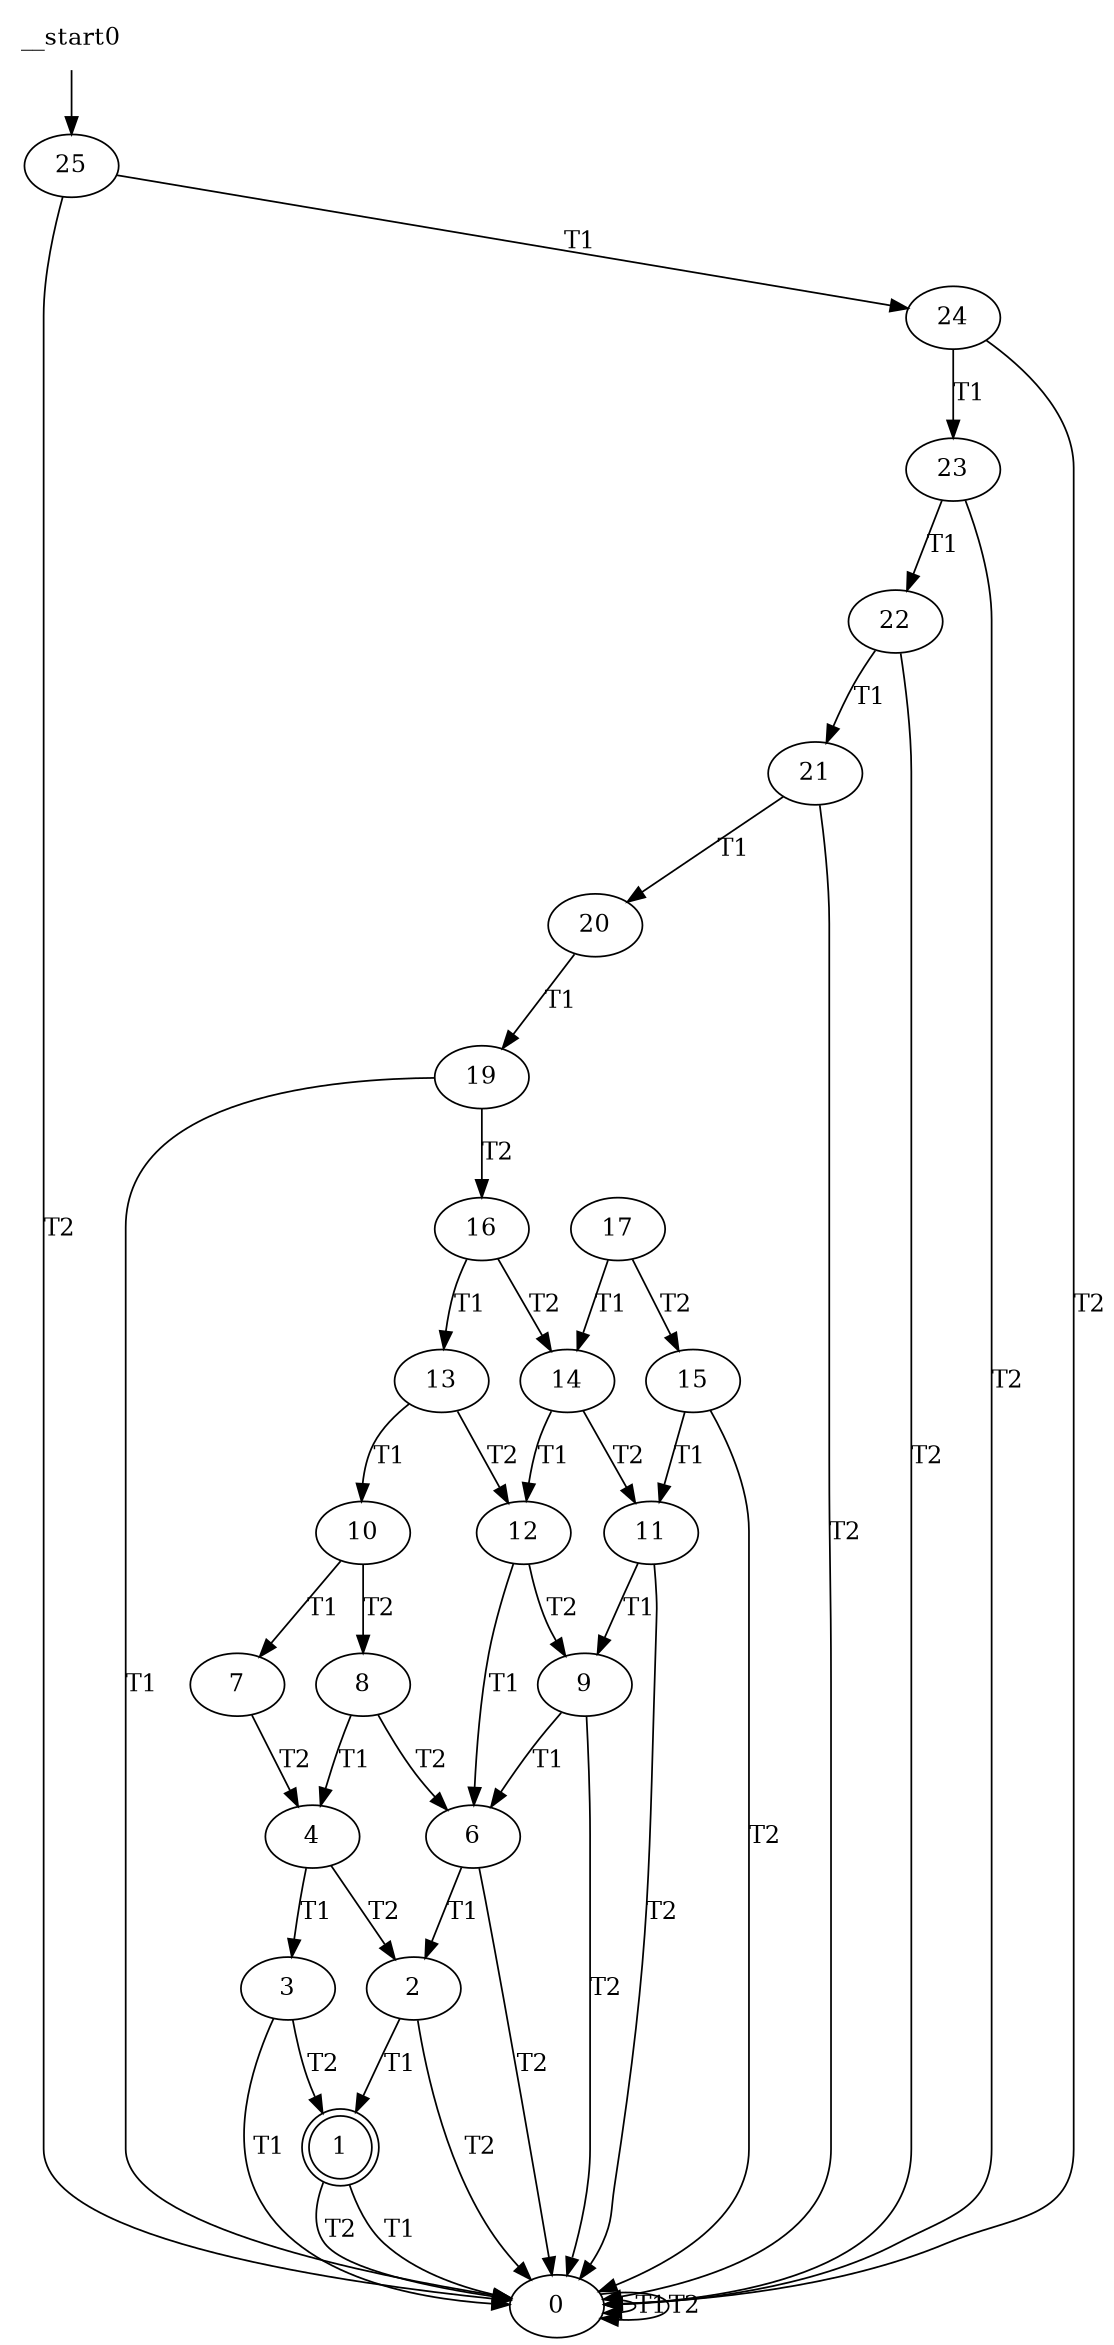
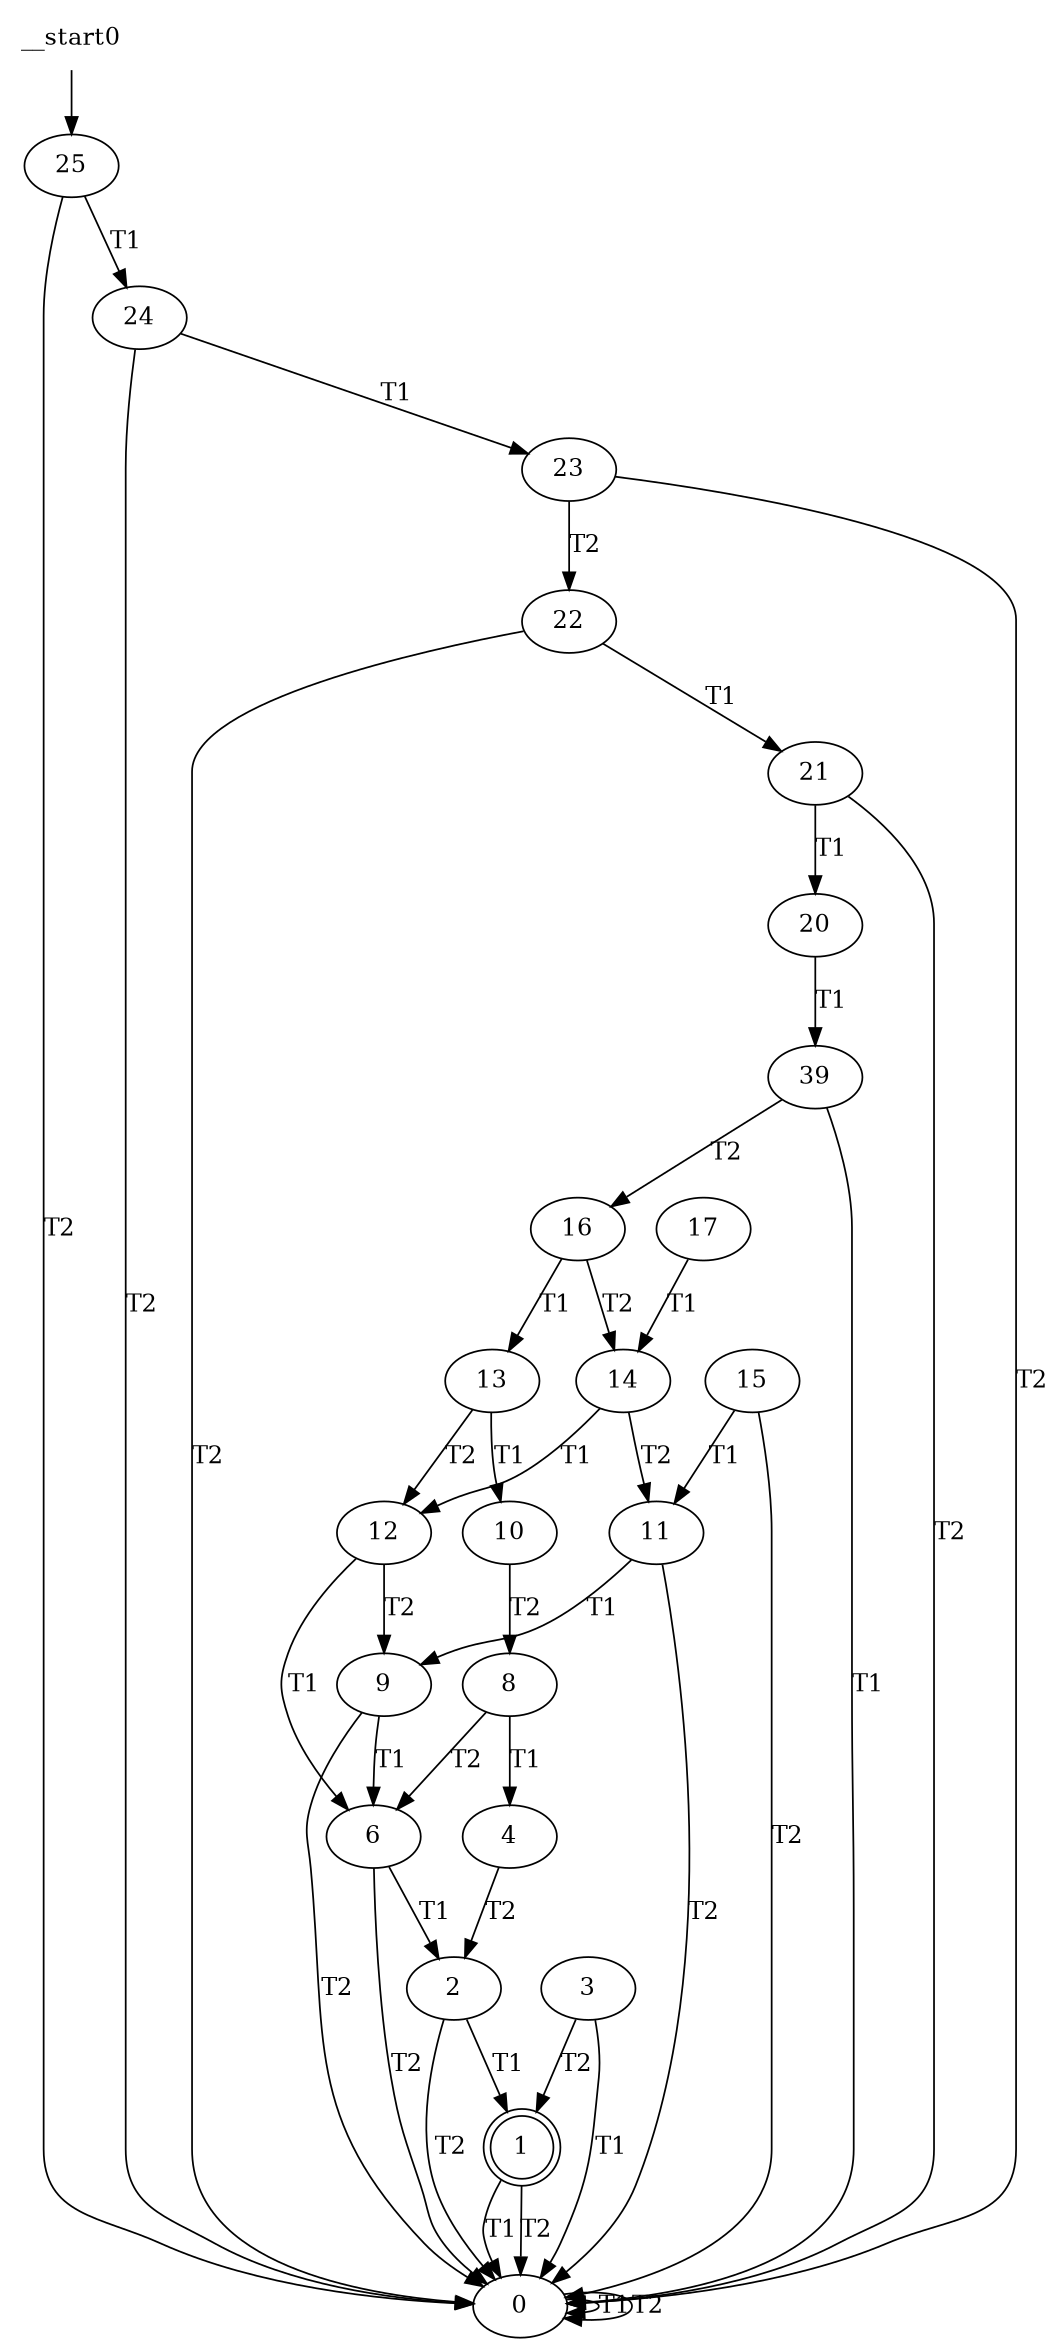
(944, 546) -> (586, 546)
(482, 1077) -> (815, 1077)
(652, 1297) -> none
(237, 1685) -> none
(300, 1904) -> none
